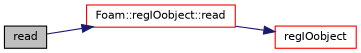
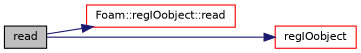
(250, 28) -> (155, 37)
